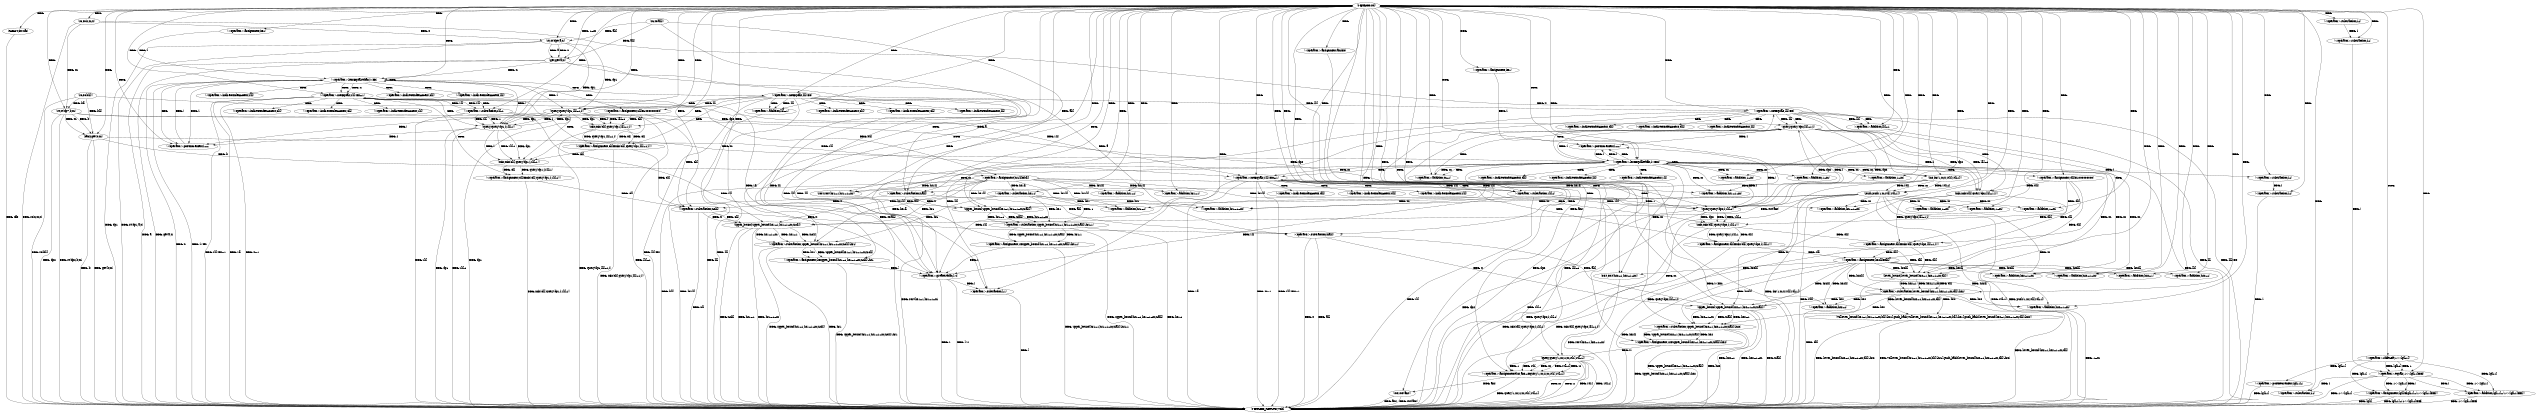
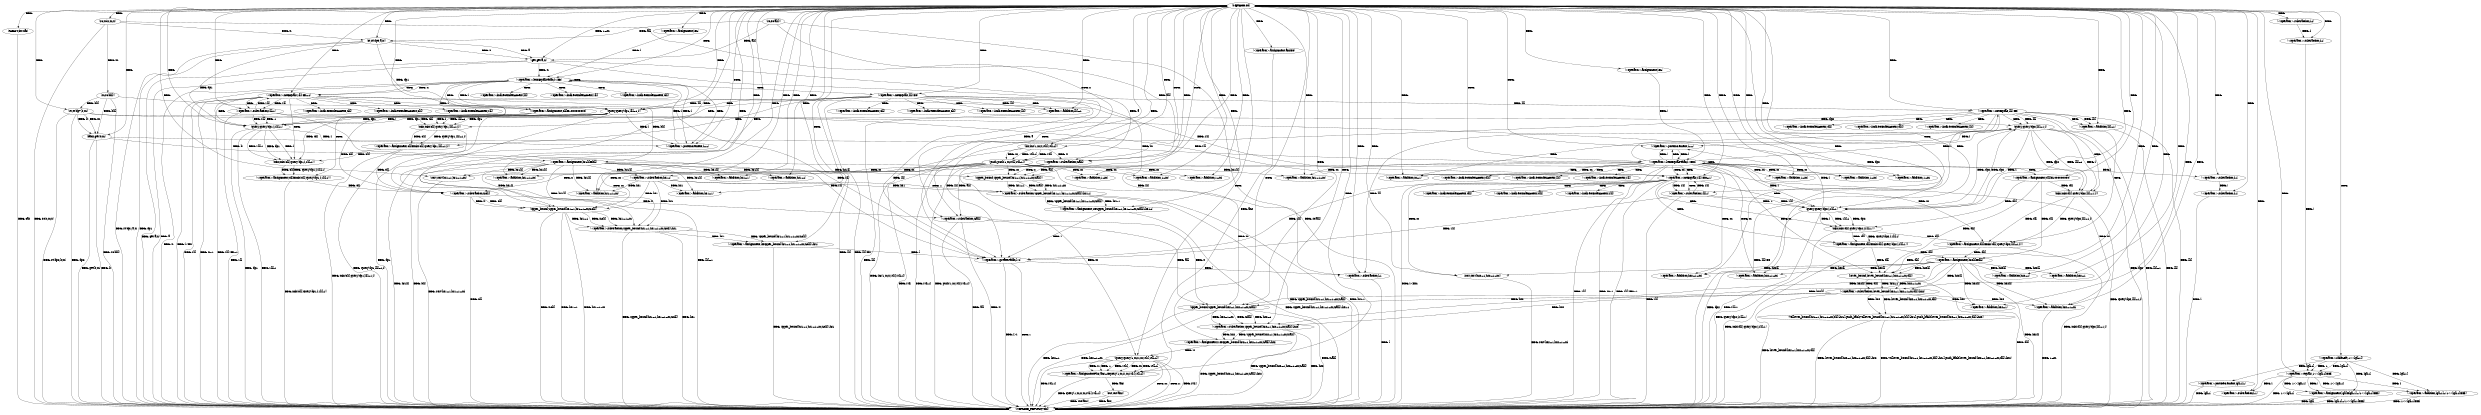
(67, 62) -> (108, 58)
(461, 137) -> (340, 137)
(1320, 148) -> none
(1861, 171) -> (1845, 193)
(1770, 209) -> (618, 186)
